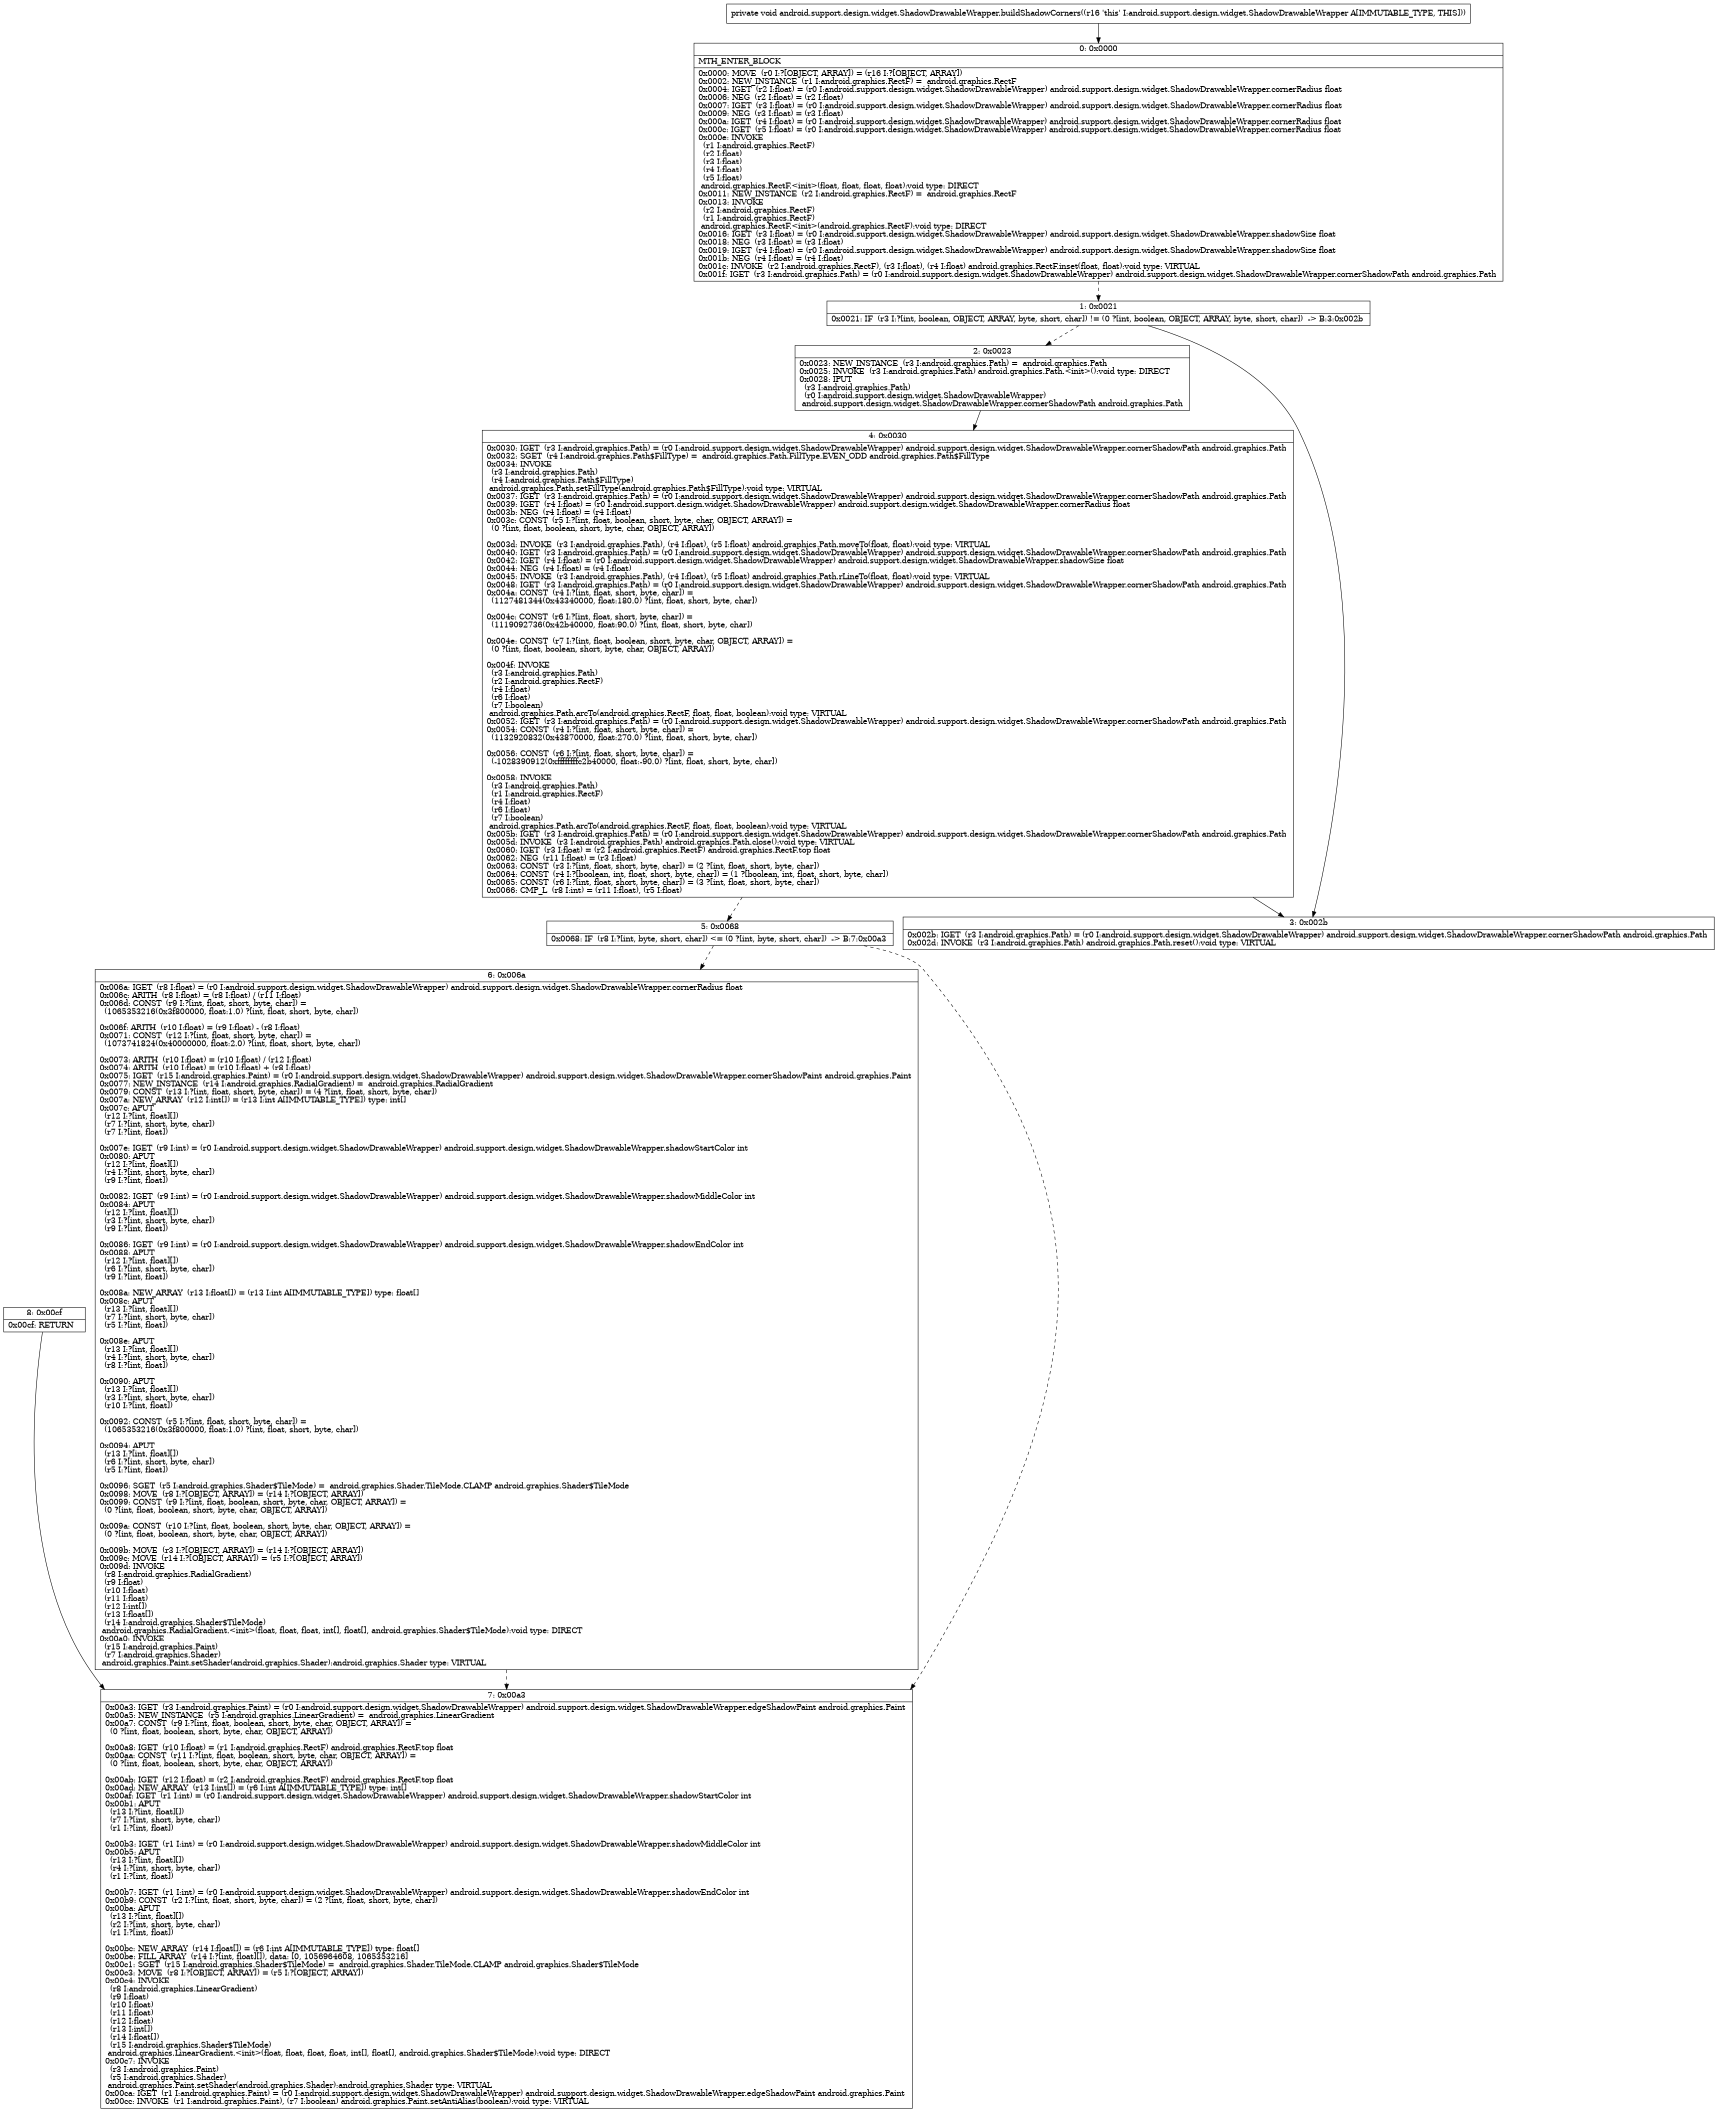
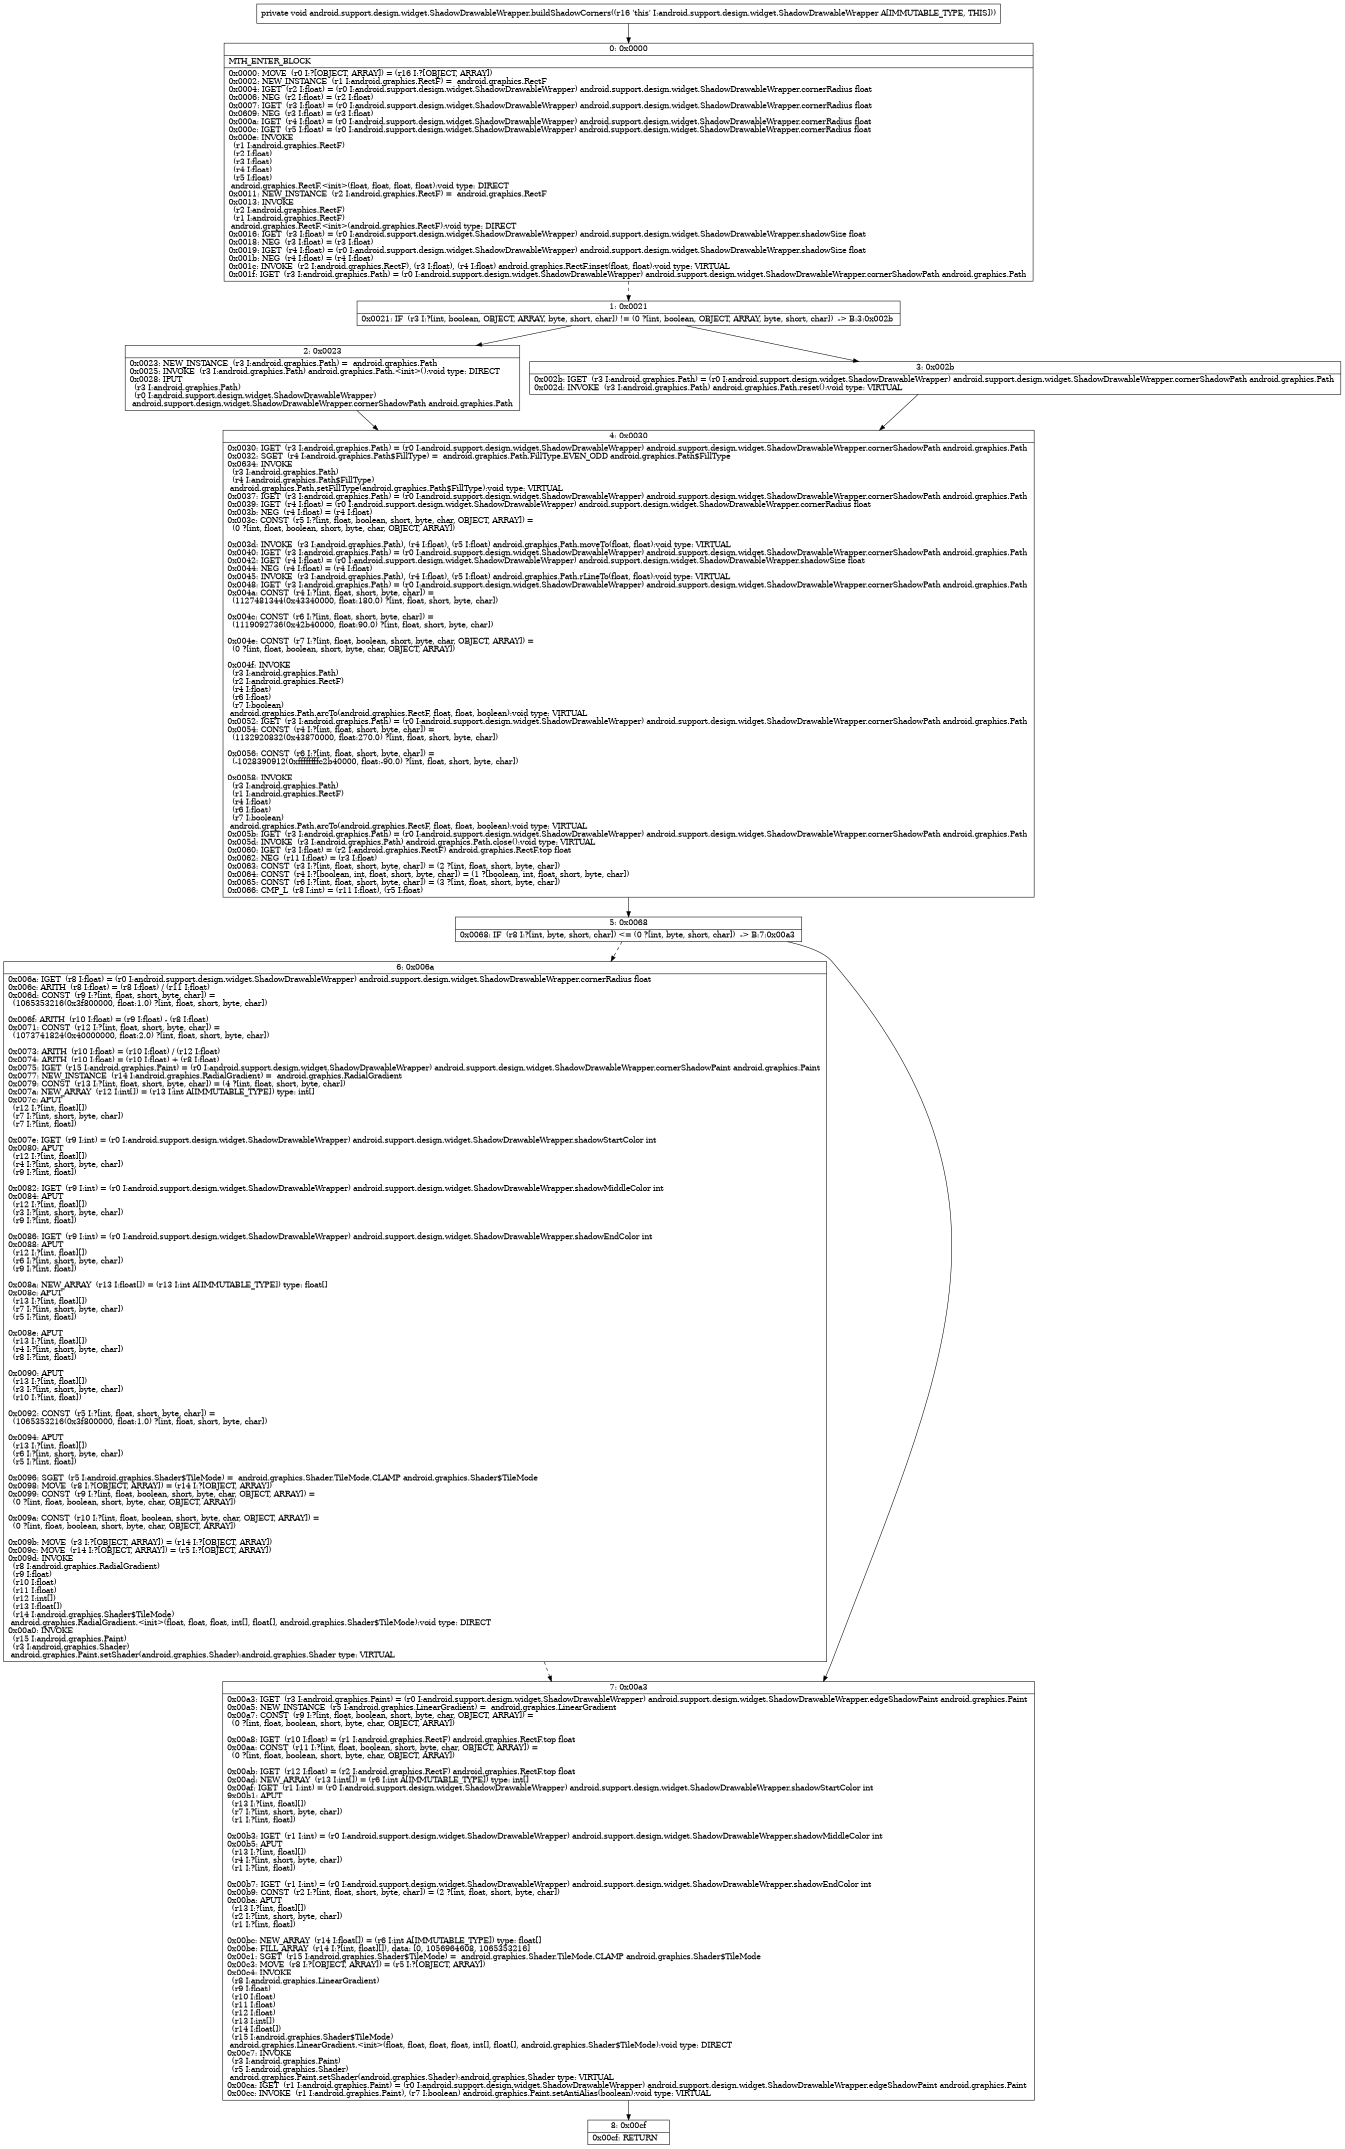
(772, 114) -> (302, 114)
(1065, 334) -> (527, 335)
(522, 465) -> (262, 465)
(1266, 906) -> (901, 410)
(736, 907) -> (629, 905)
(1057, 1293) -> (949, 1289)
(39, 1515) -> (629, 2107)
(160, 1655) -> (69, 1647)
(135, 1804) -> (257, 1796)
